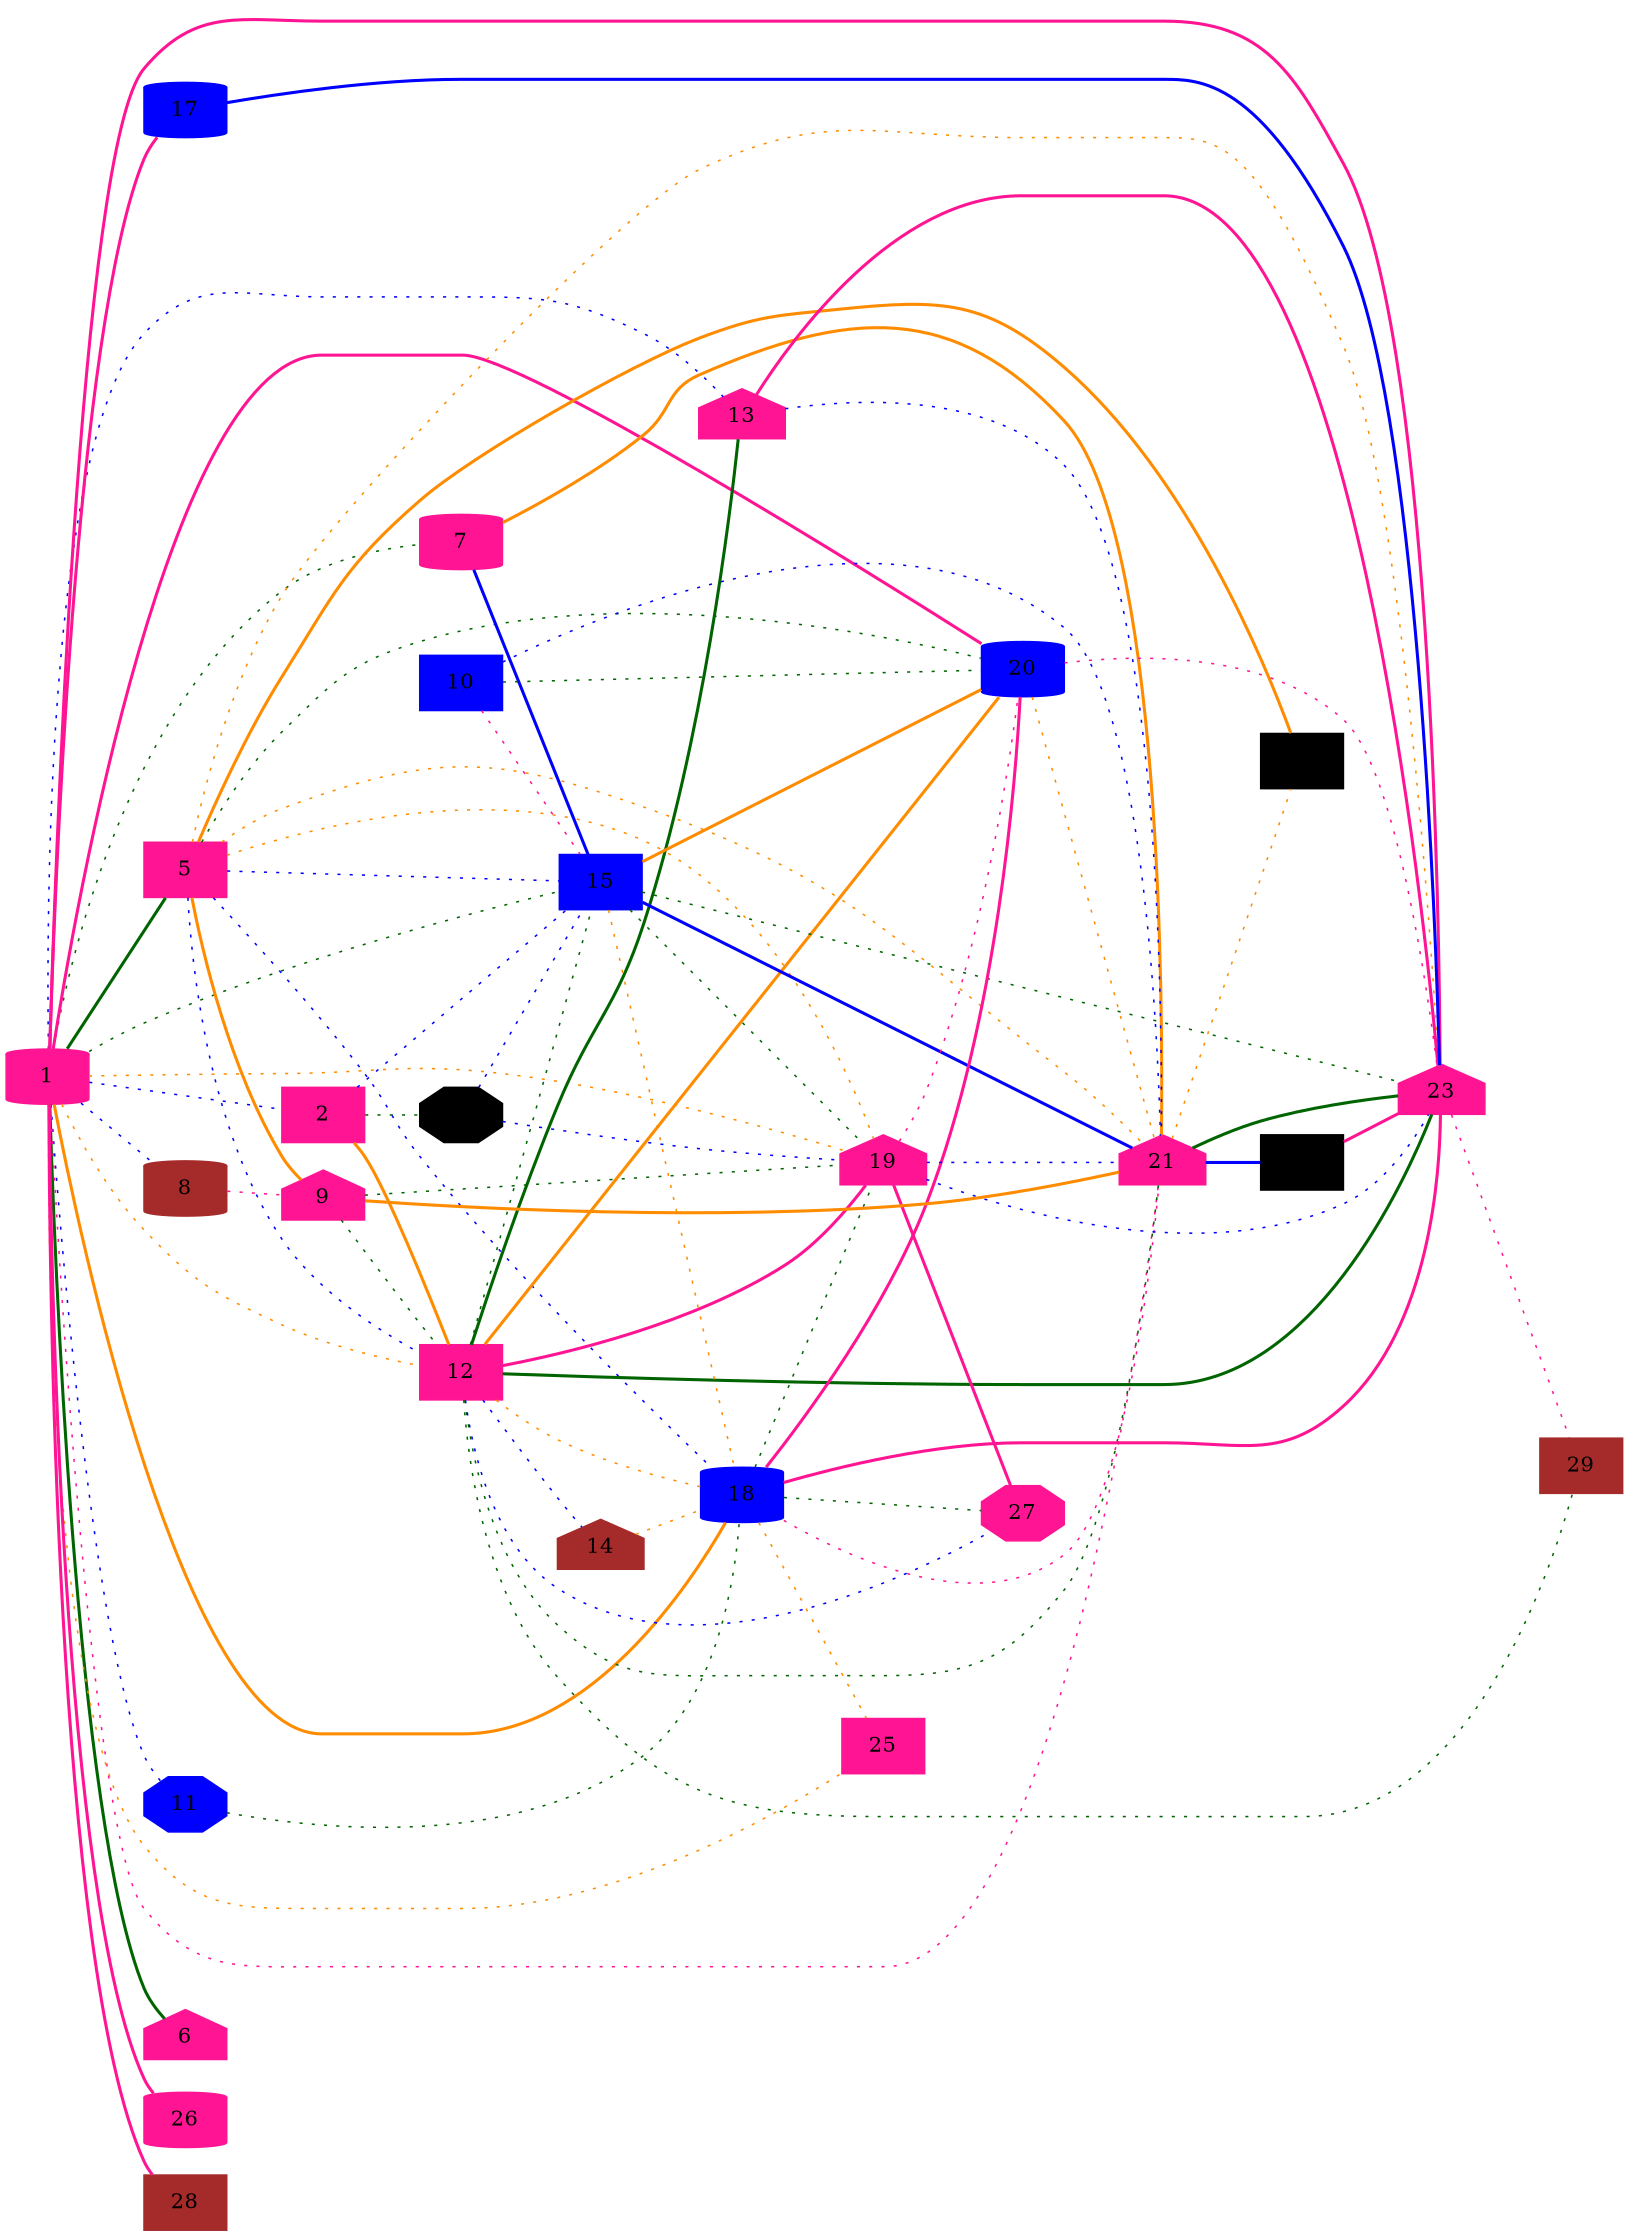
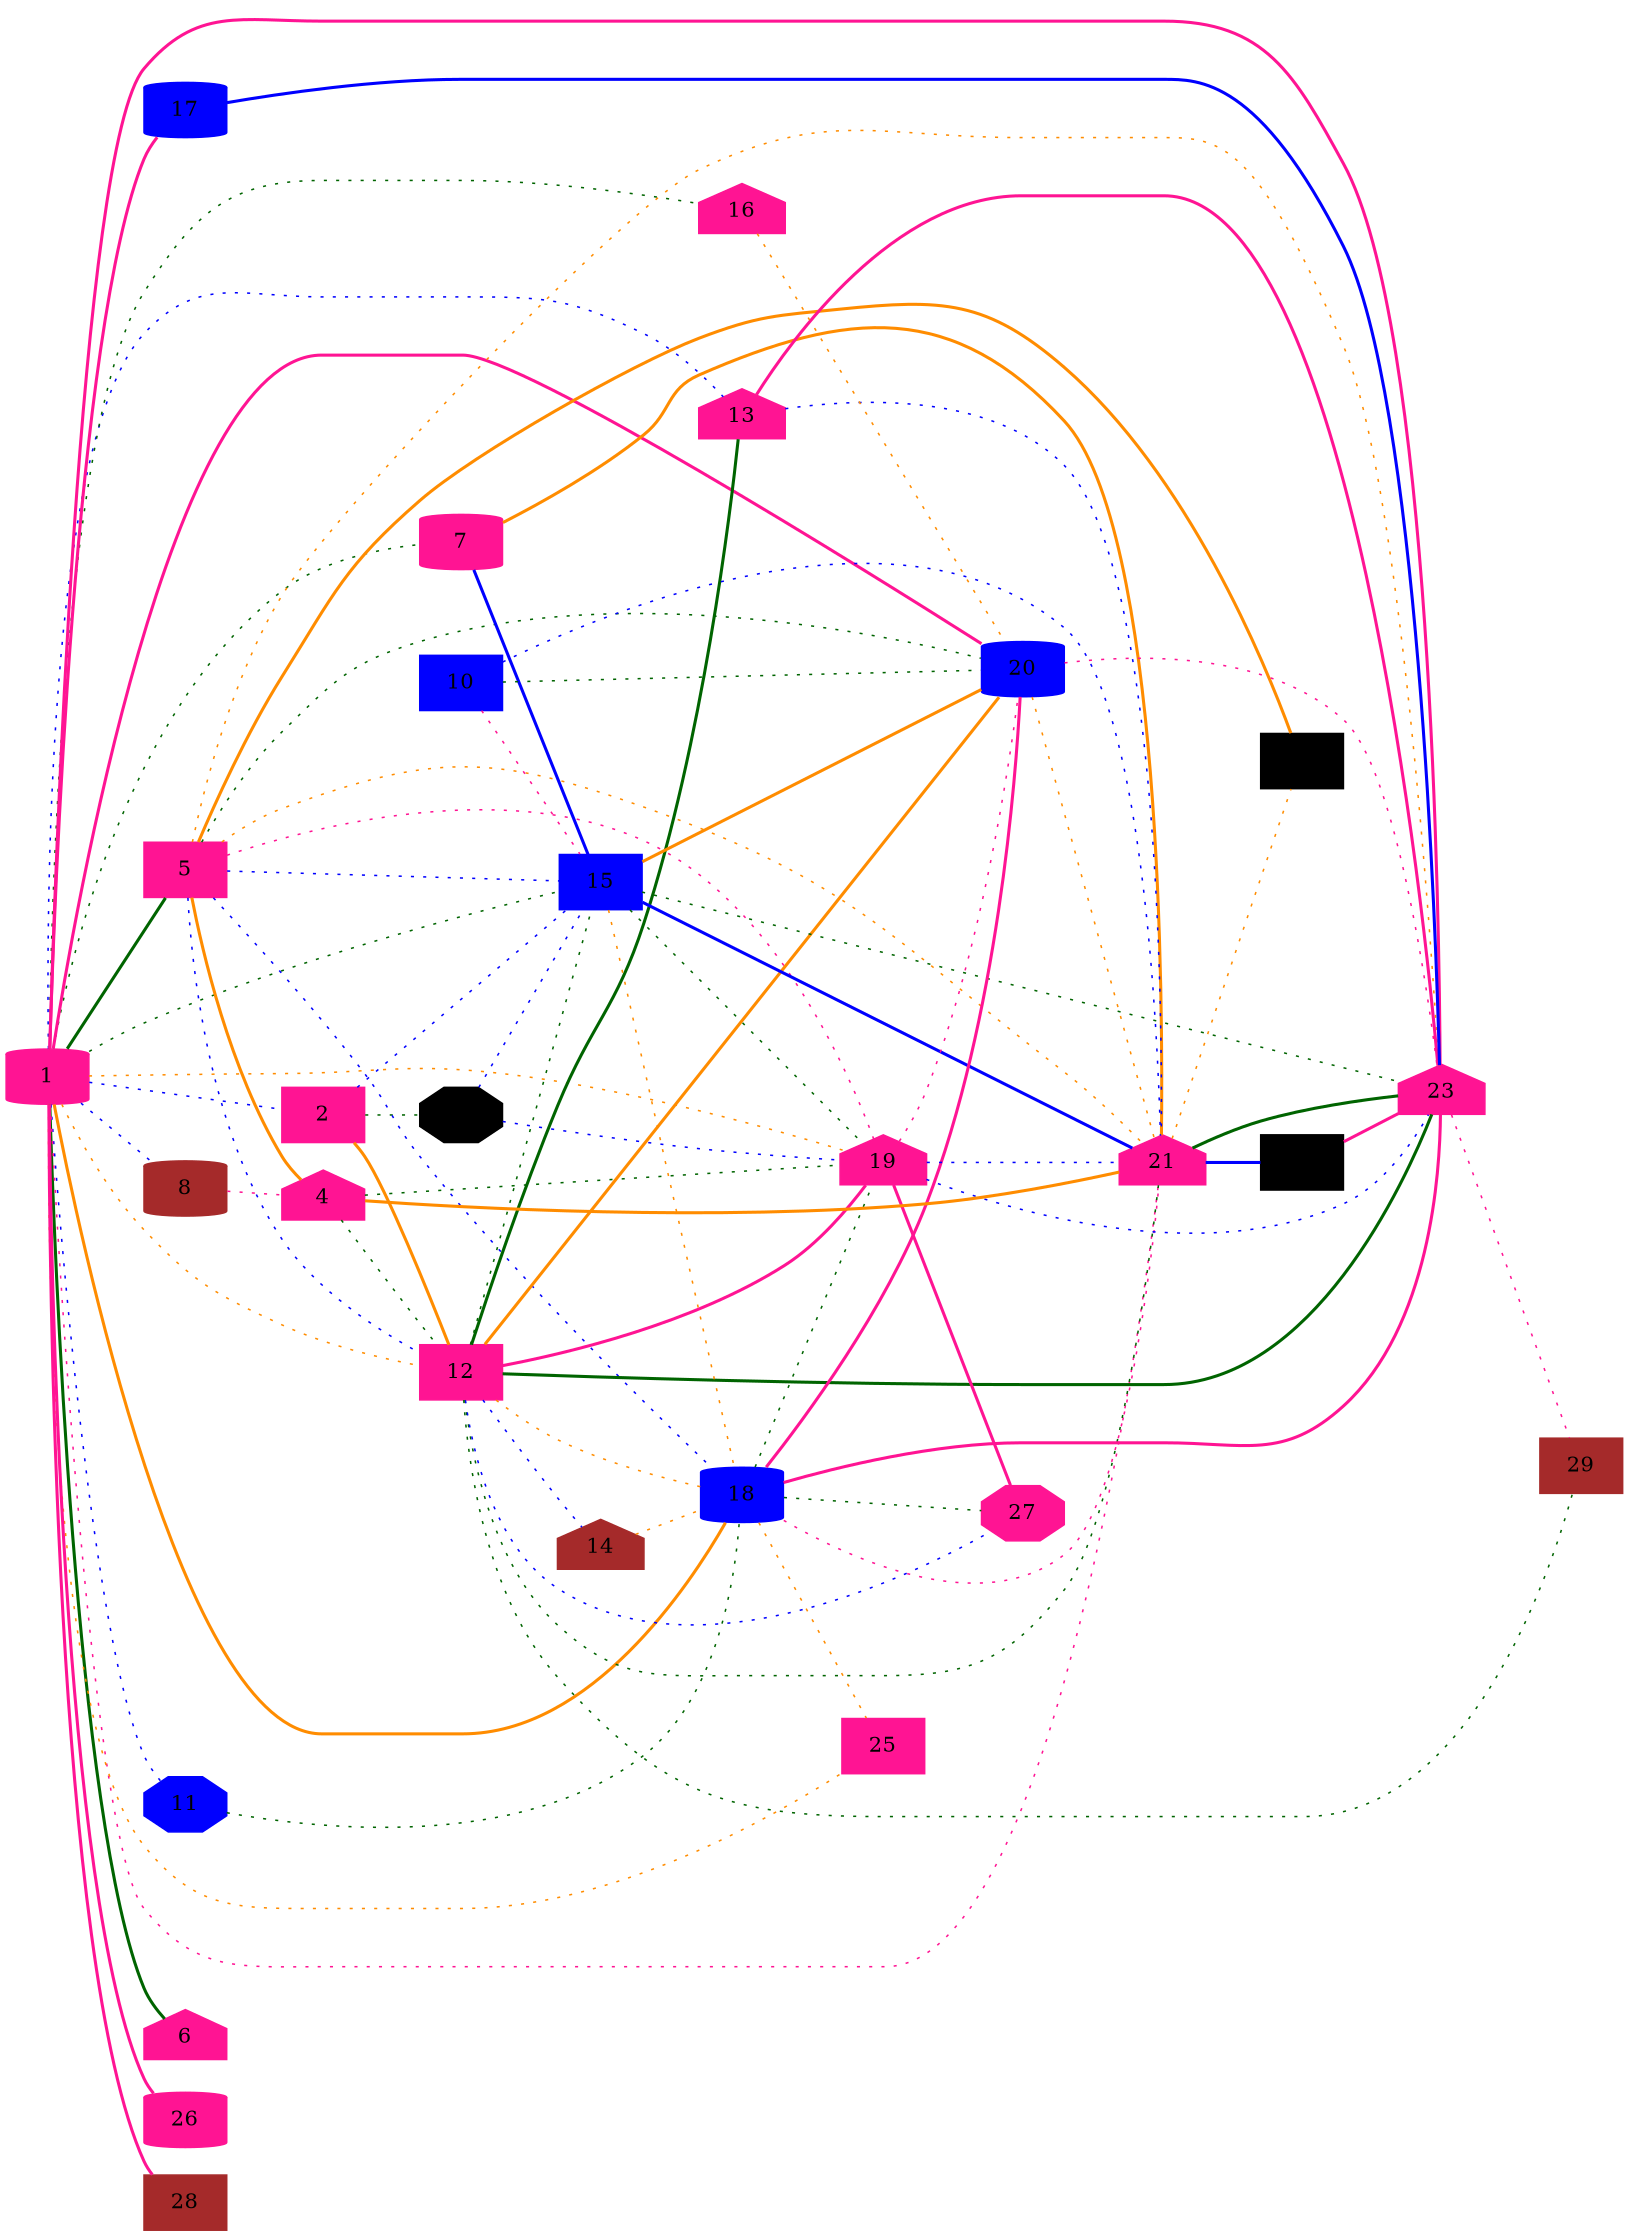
none -> (742, 211)
(625, 834) -> (625, 834)
(323, 1198) -> (323, 1198)
